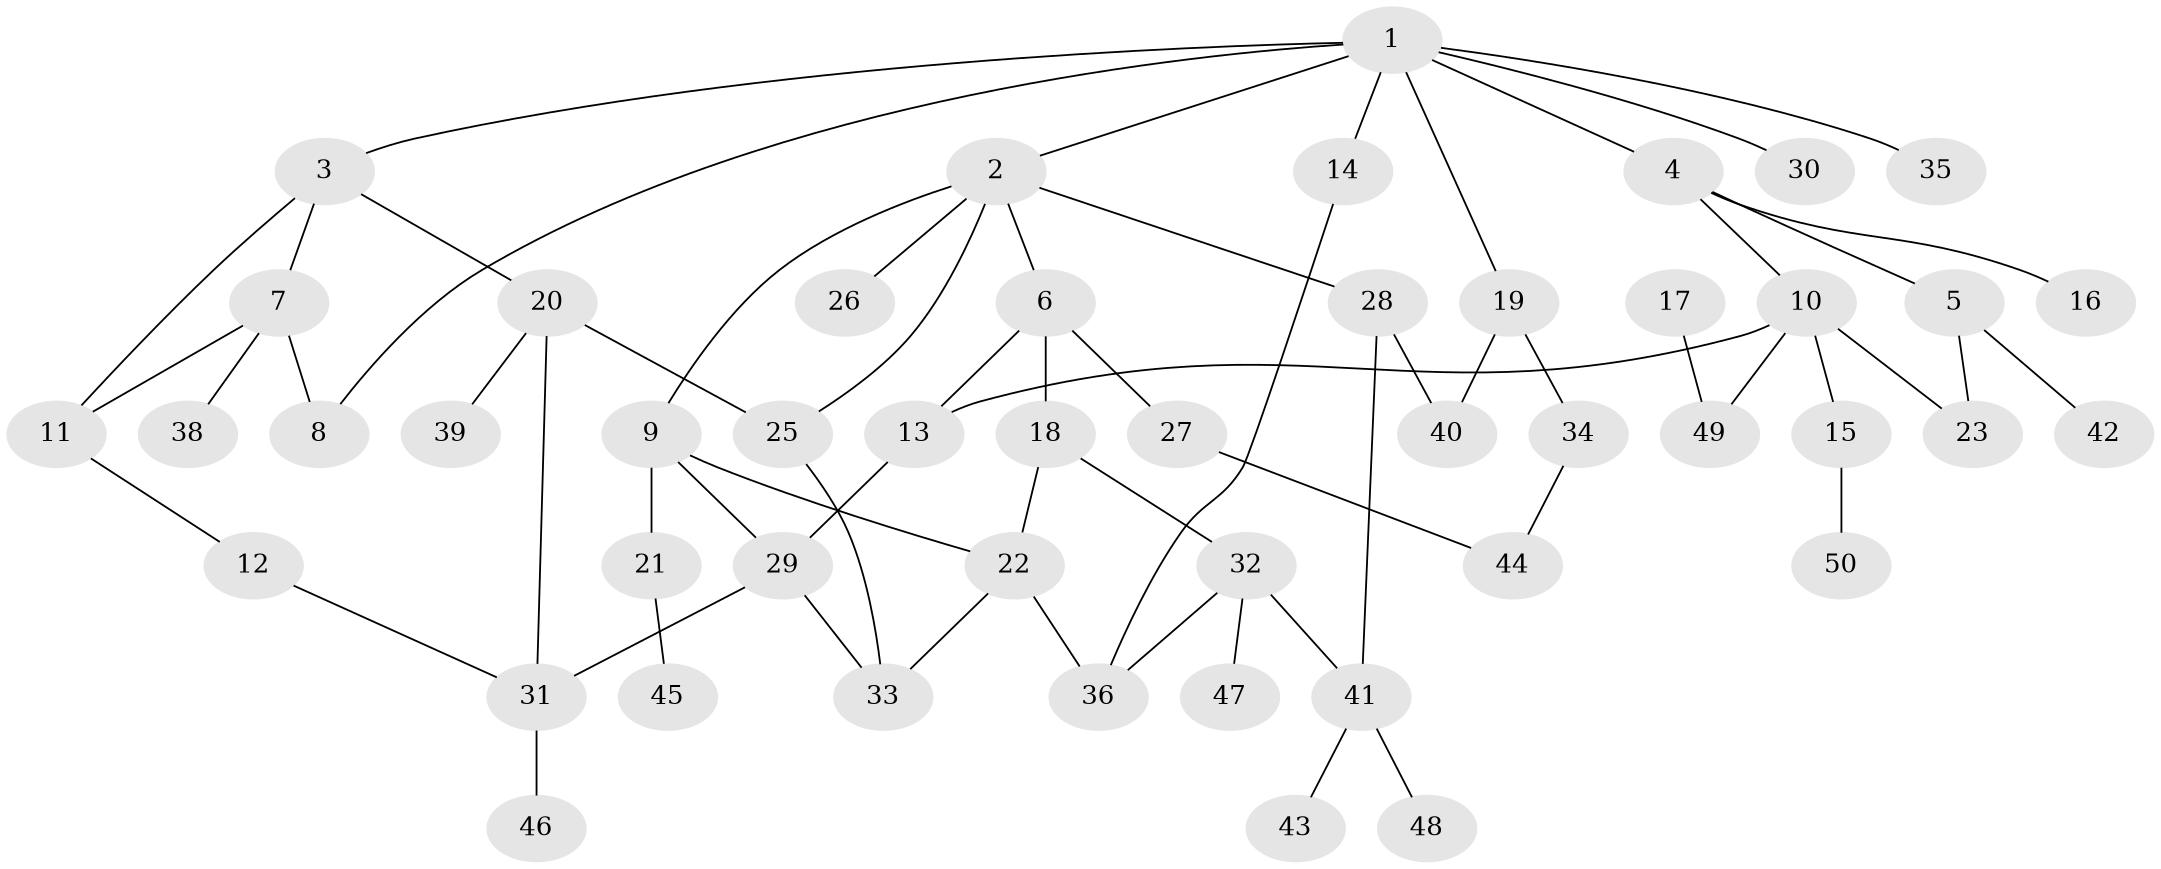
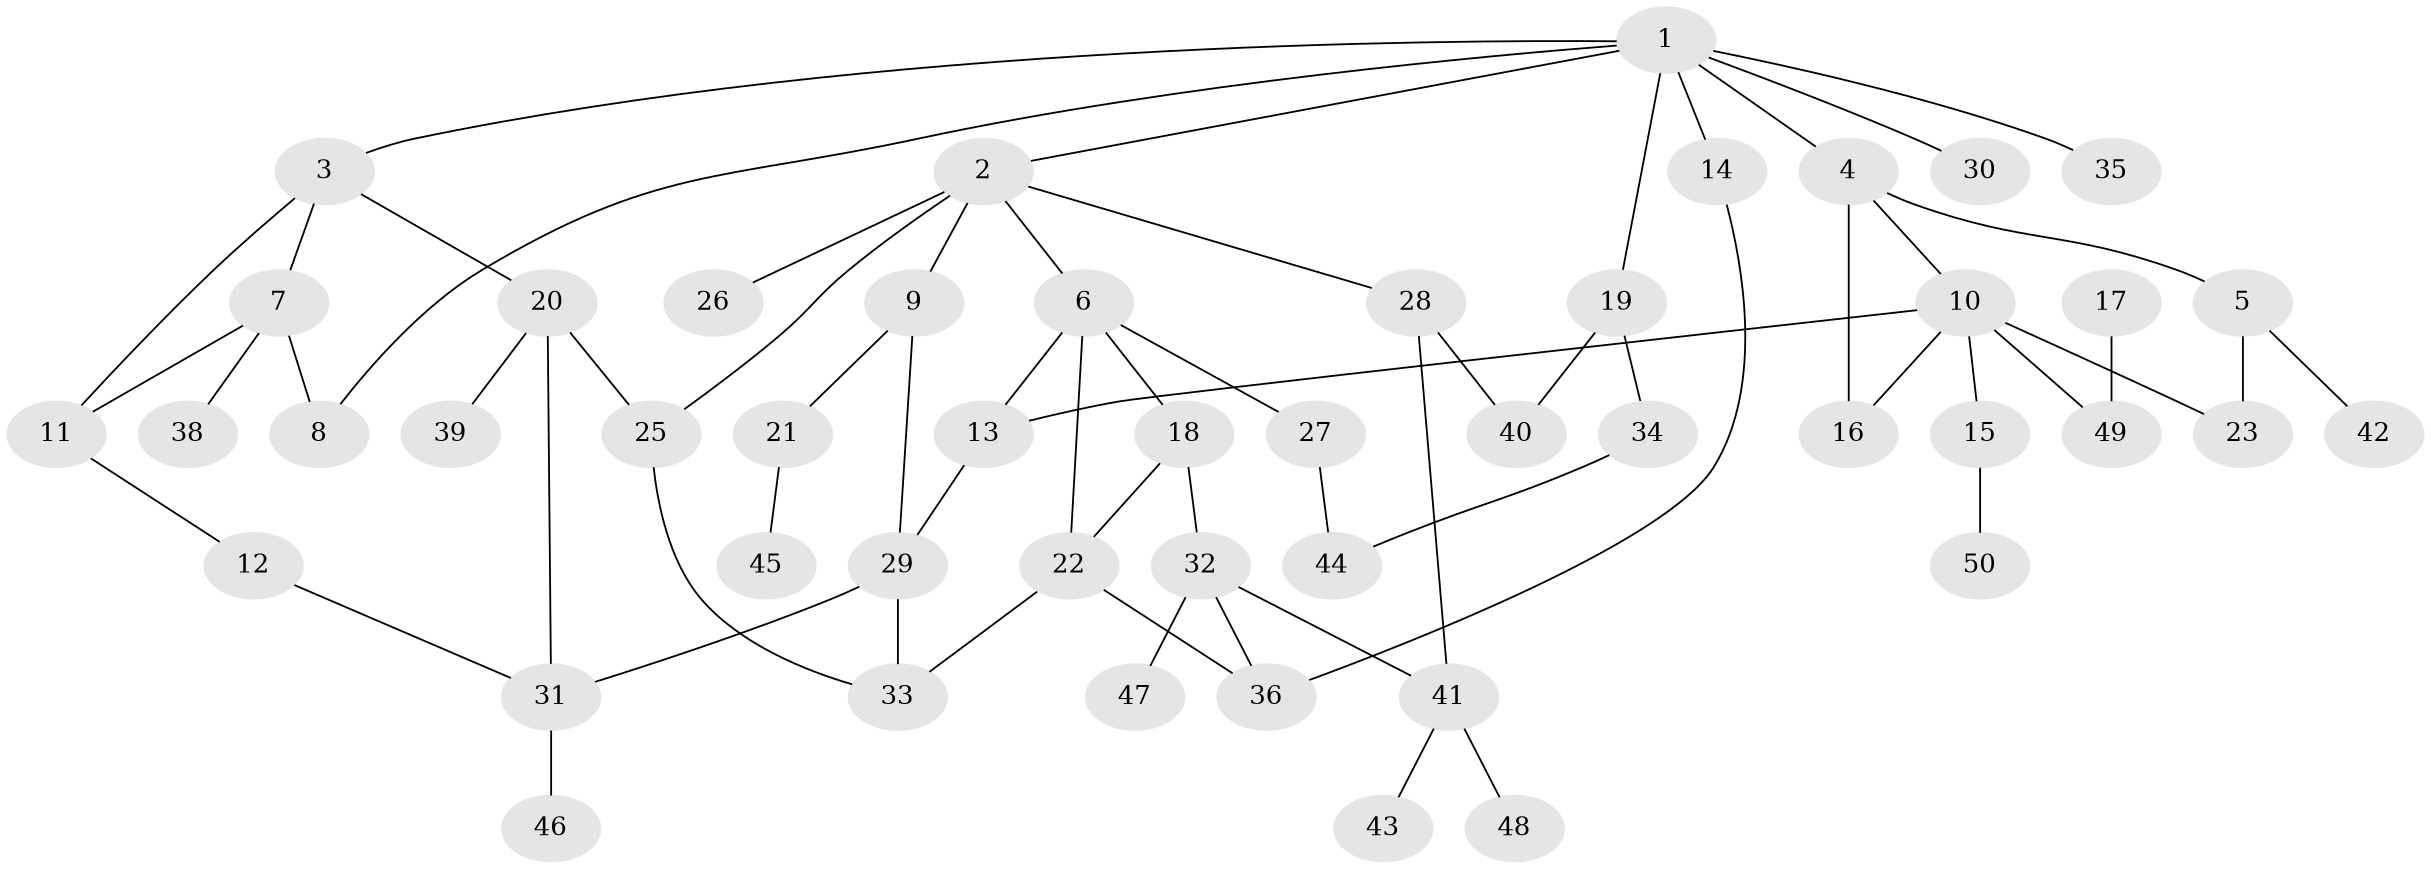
none -> (1907, 369)
(815, 503) -> (1077, 434)
